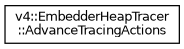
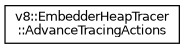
(92, 24) -> (92, 24)
